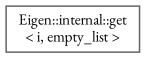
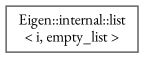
(73, 29) -> (72, 29)
